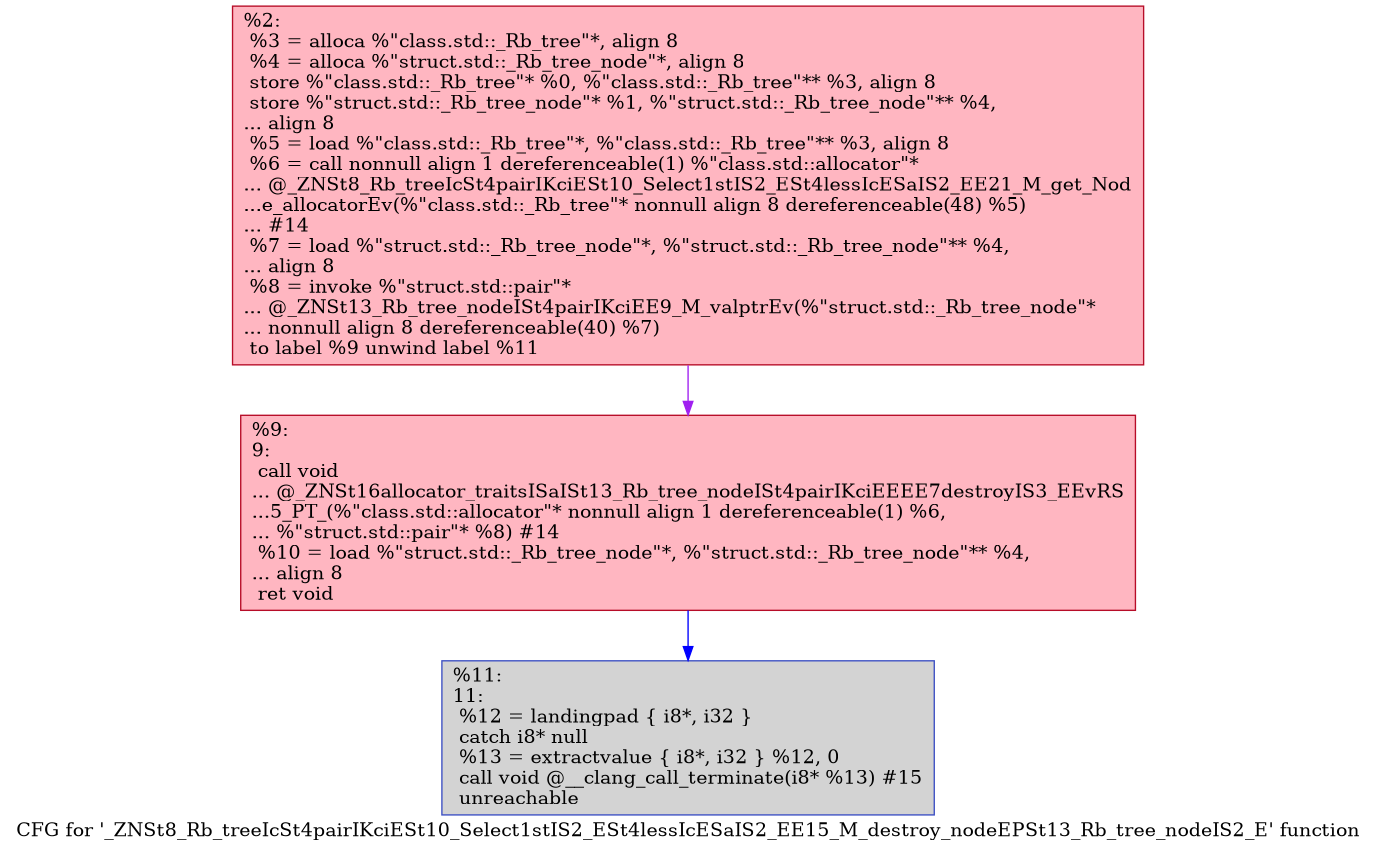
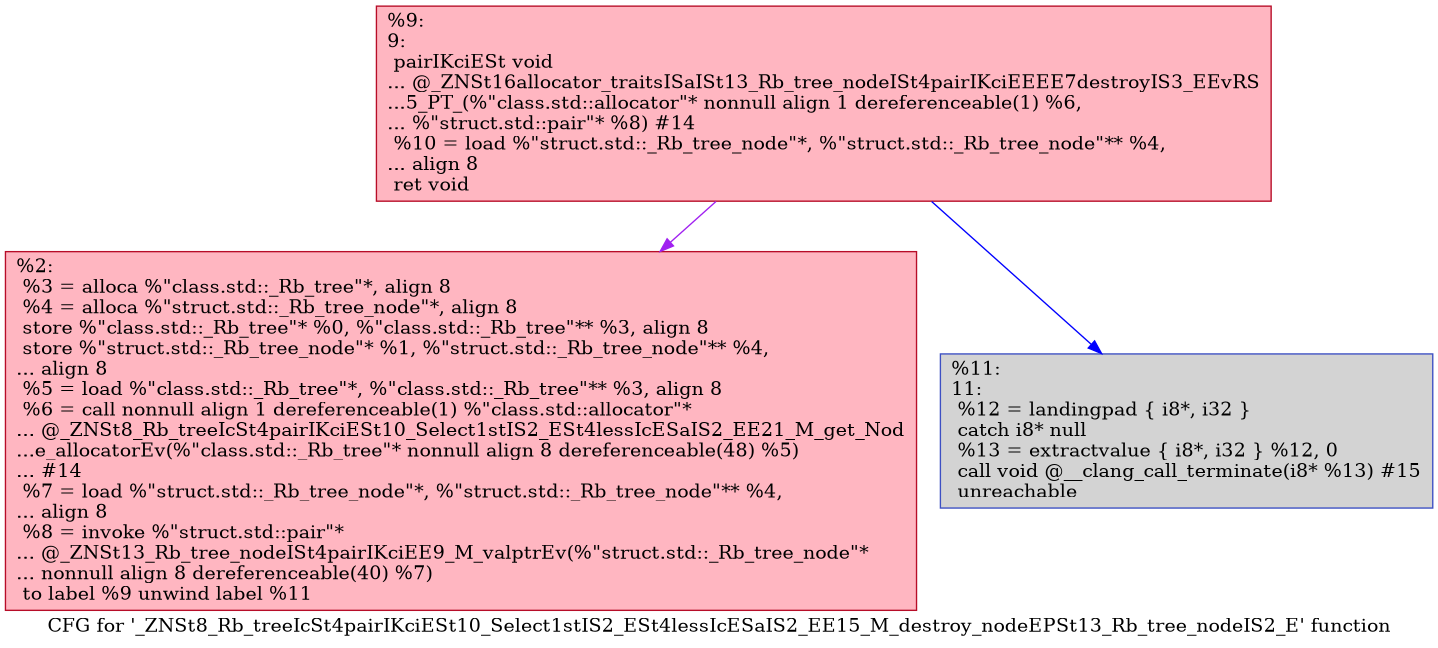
(688, 383) -> (693, 222)
(295, 471) -> (471, 62)
